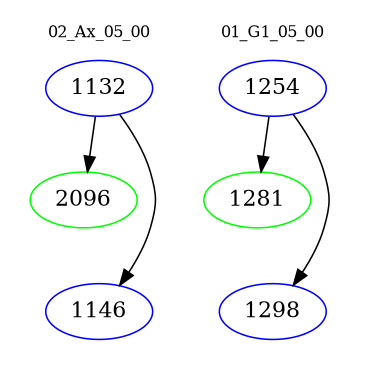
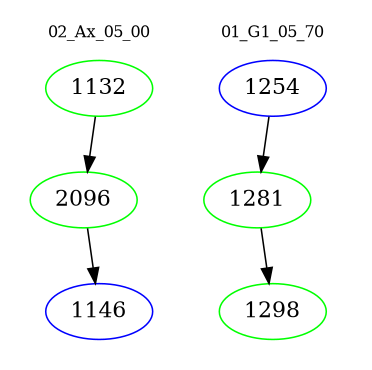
(273, 33) -> (273, 33)
(99, 88) -> (99, 88)
(155, 192) -> (90, 248)
(328, 192) -> (264, 248)
(273, 312) -> (273, 312)
